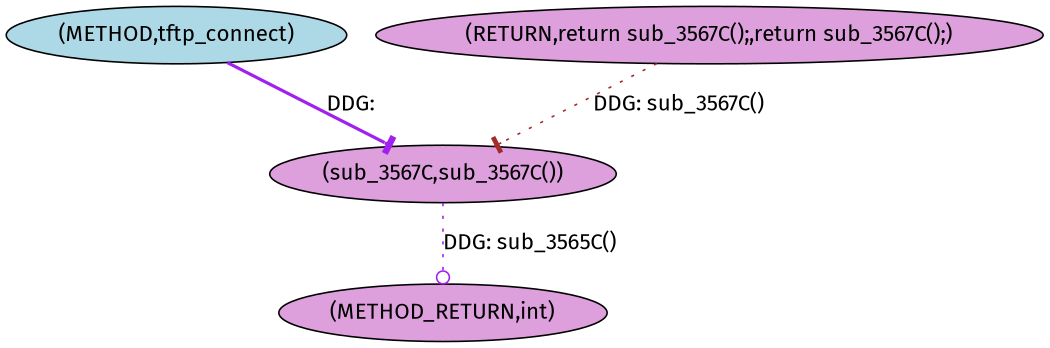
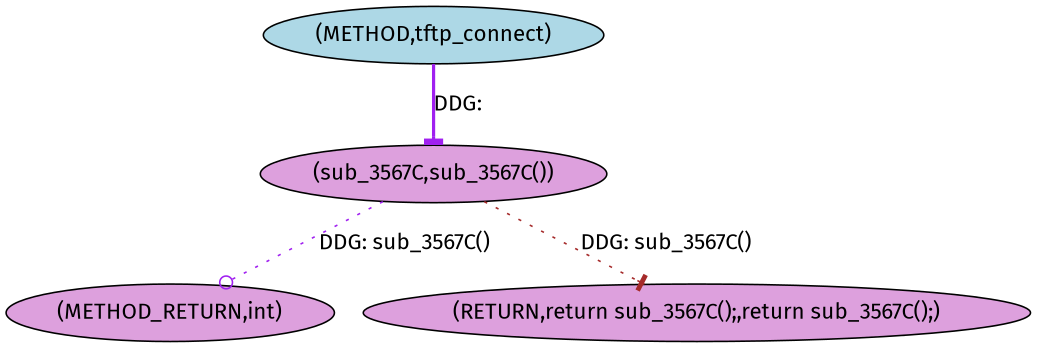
(579, 103) -> (561, 241)
(530, 243) -> (405, 243)
